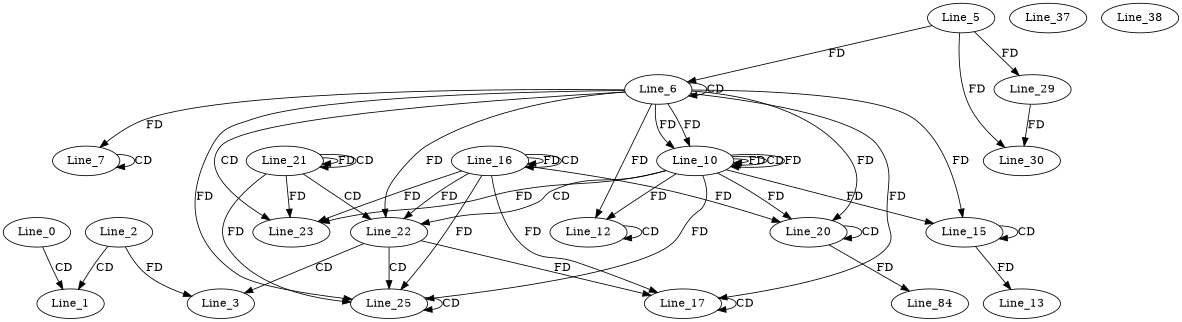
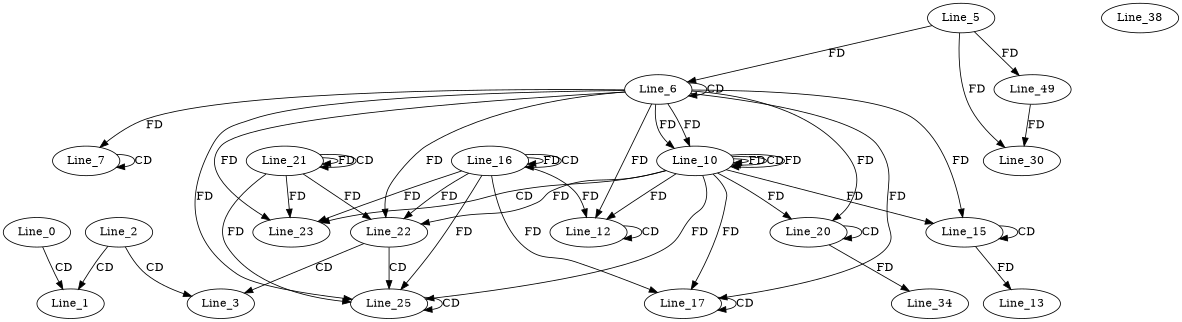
(1048, 18) -> none
(1033, 89) -> (1033, 89)
(230, 161) -> (230, 161)
(644, 185) -> (559, 180)
(353, 197) -> (353, 197)
(525, 197) -> (525, 197)
(561, 197) -> (561, 197)
(532, 267) -> (719, 228)
(155, 268) -> (155, 268)
(930, 304) -> (930, 304)
